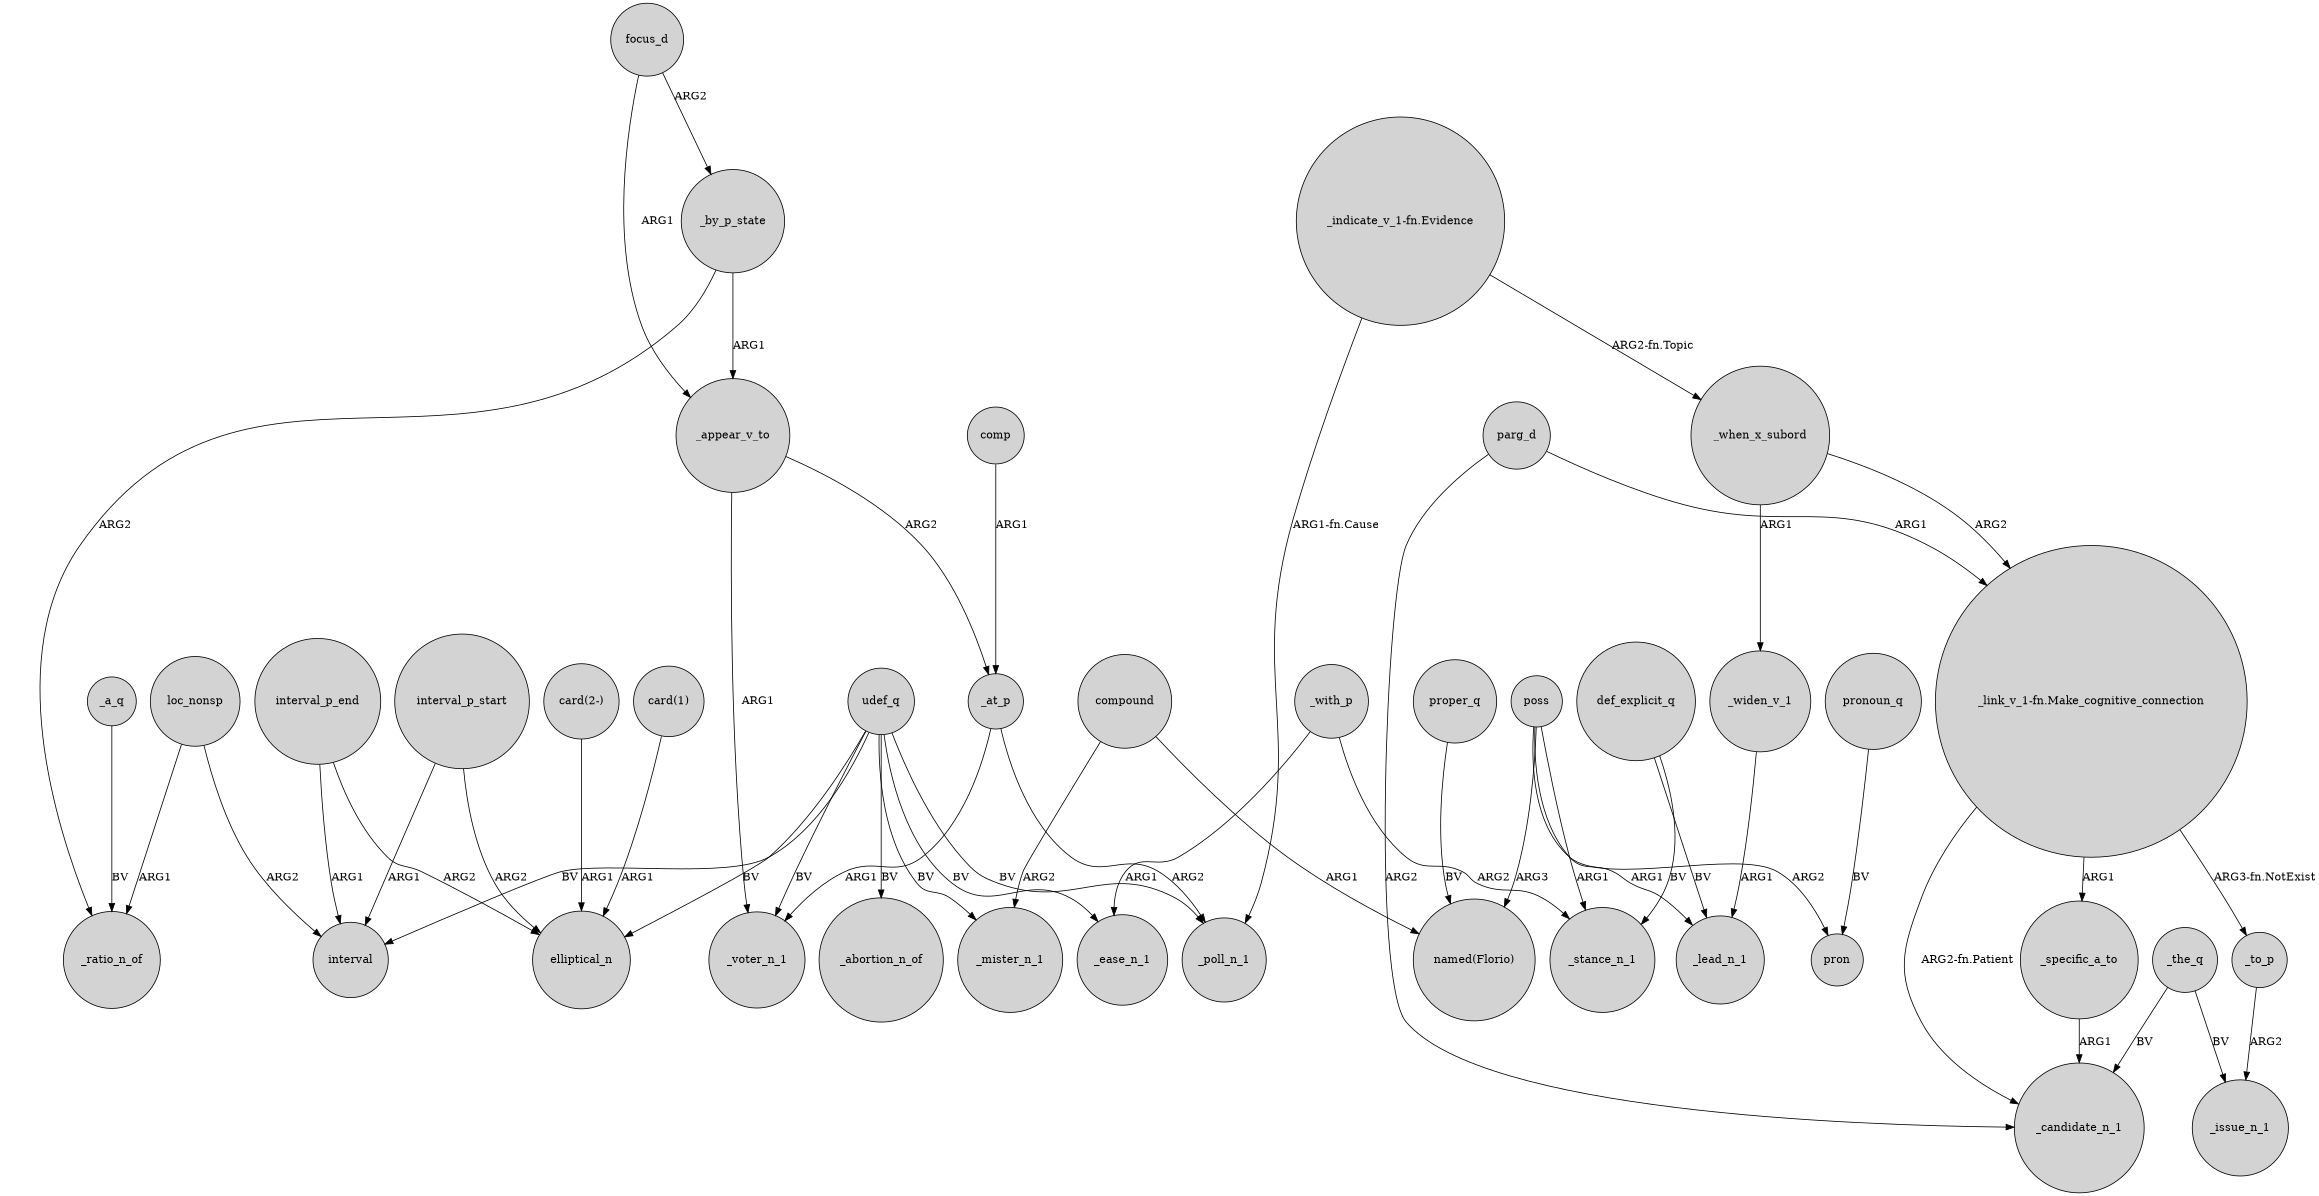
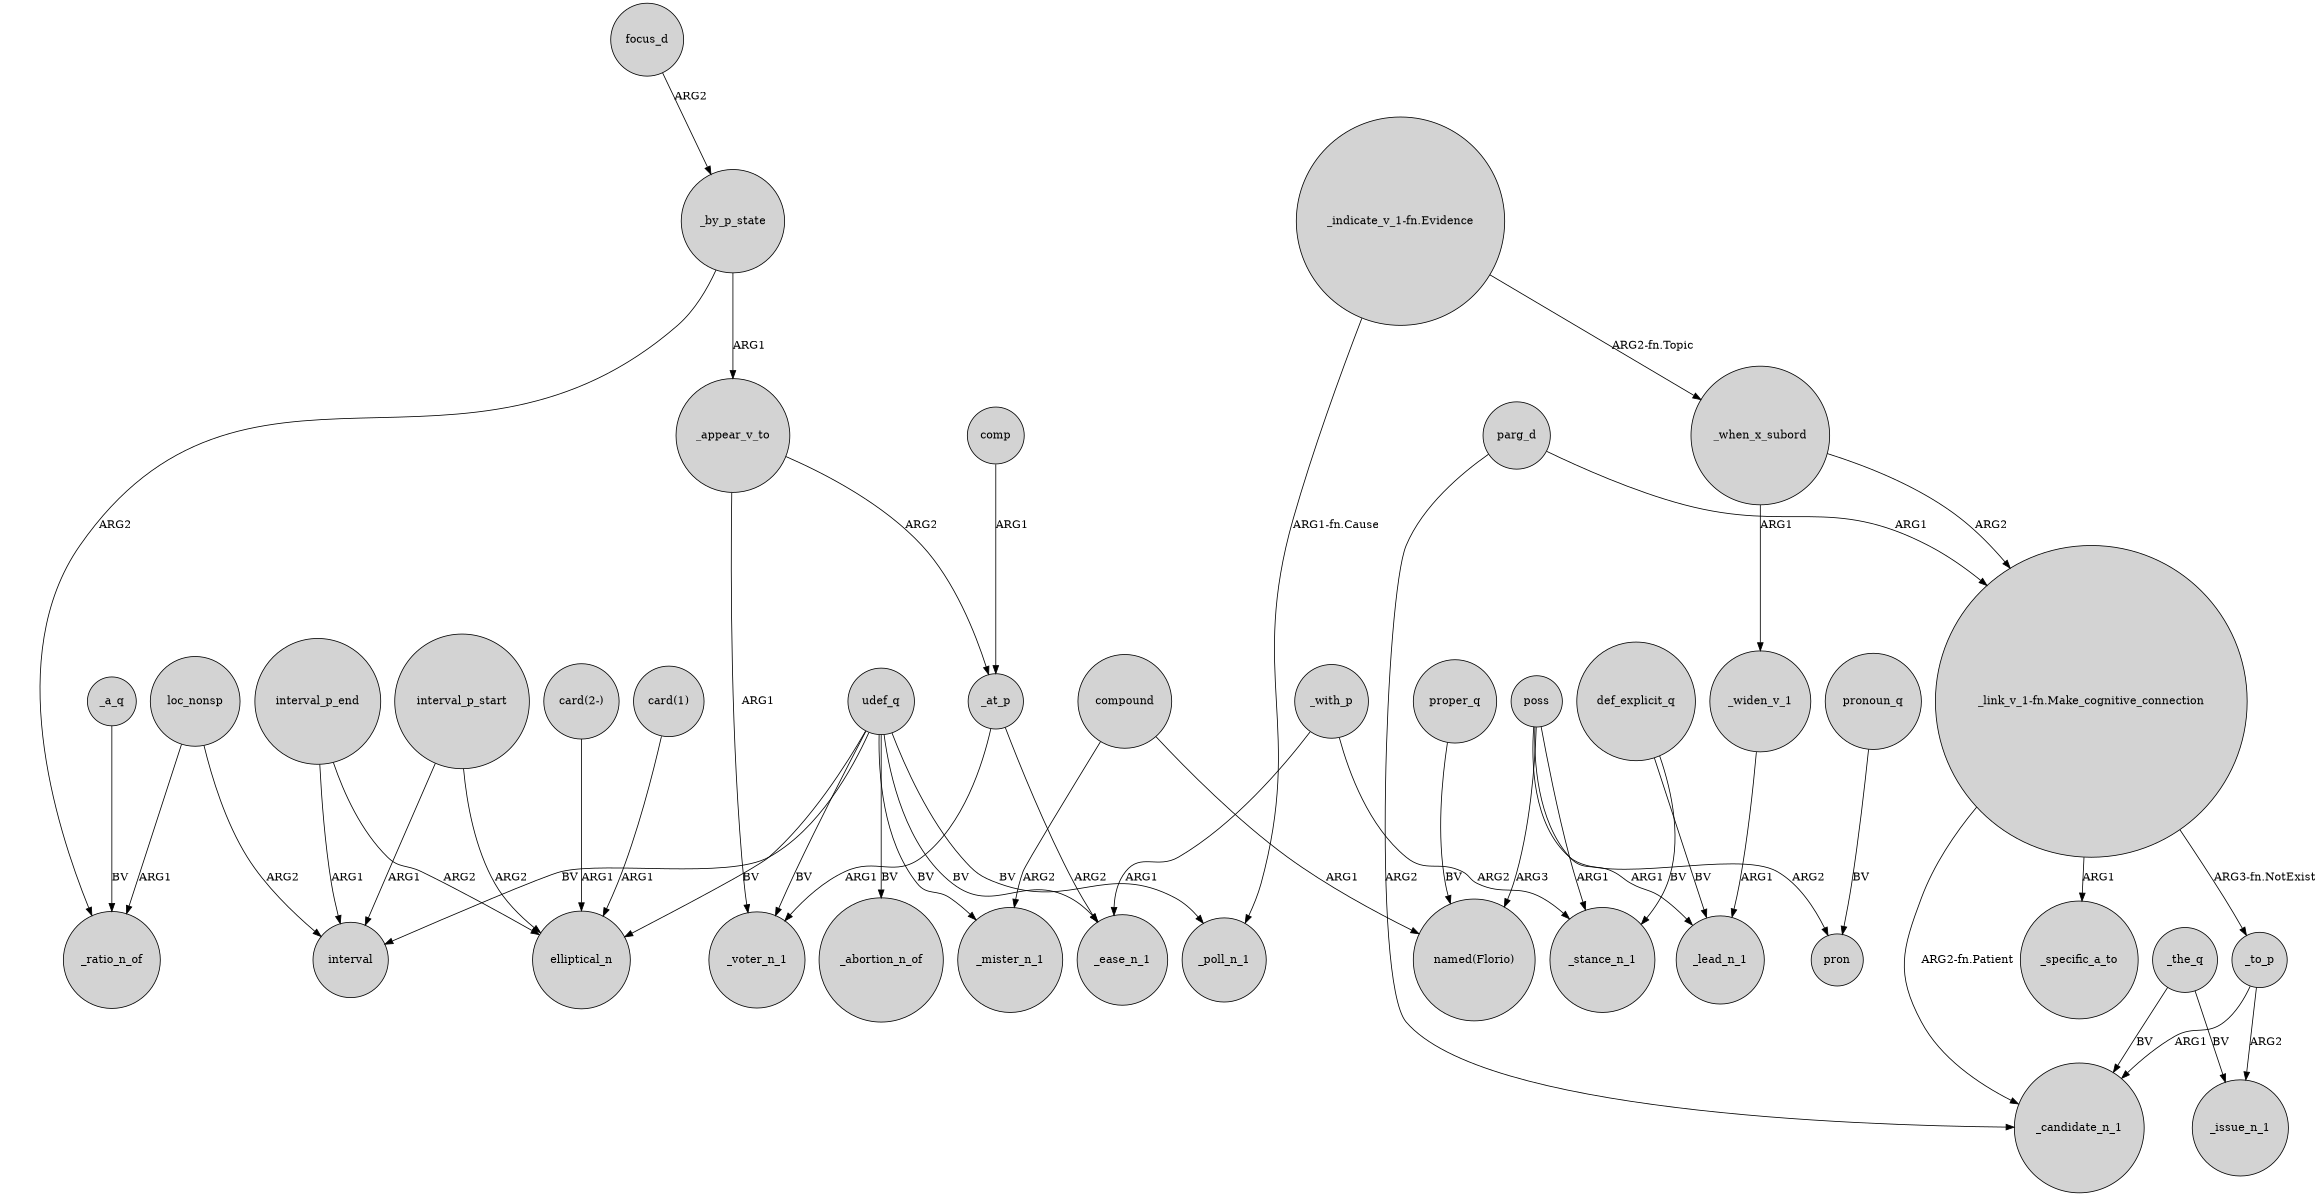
(625, 241) -> none
(1072, 858) -> (1045, 823)
(2079, 1037) -> (2192, 1031)
